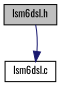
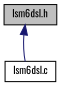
(37, 38) -> (24, 48)
